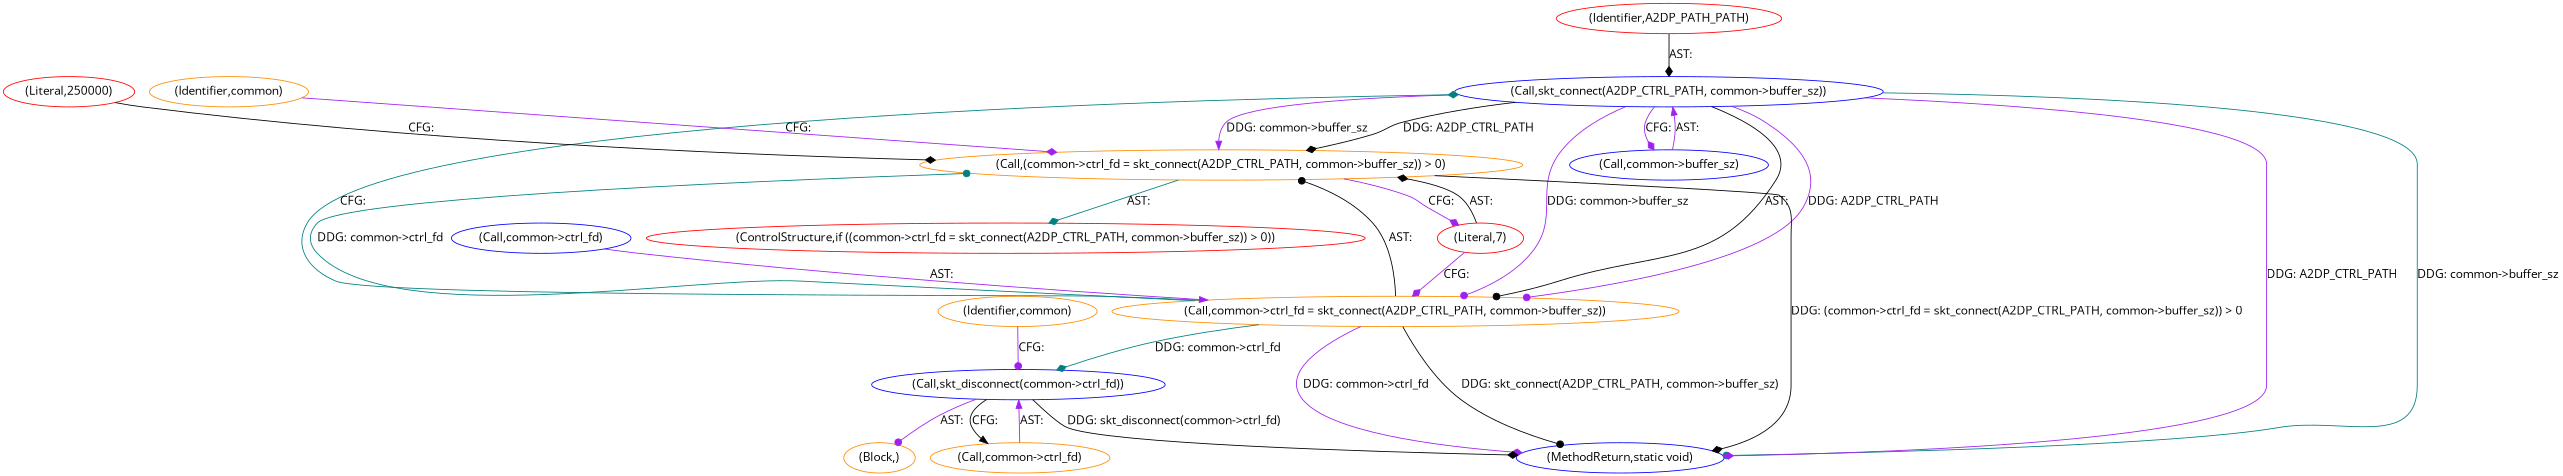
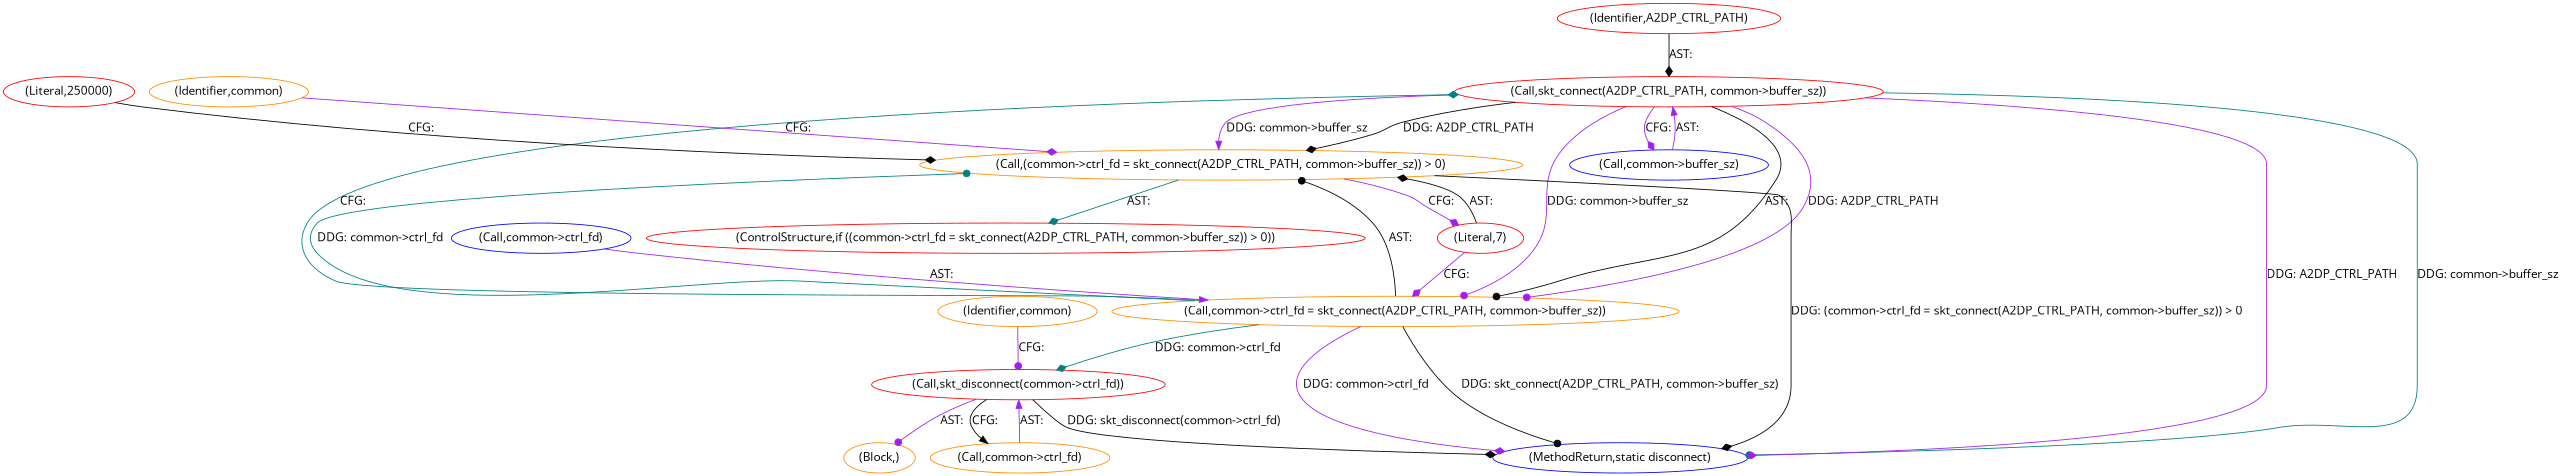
(1669, 19) -> (1669, 19)
(1669, 92) -> (1669, 92)
(1018, 385) -> (1018, 385)
(1620, 458) -> (1620, 458)
